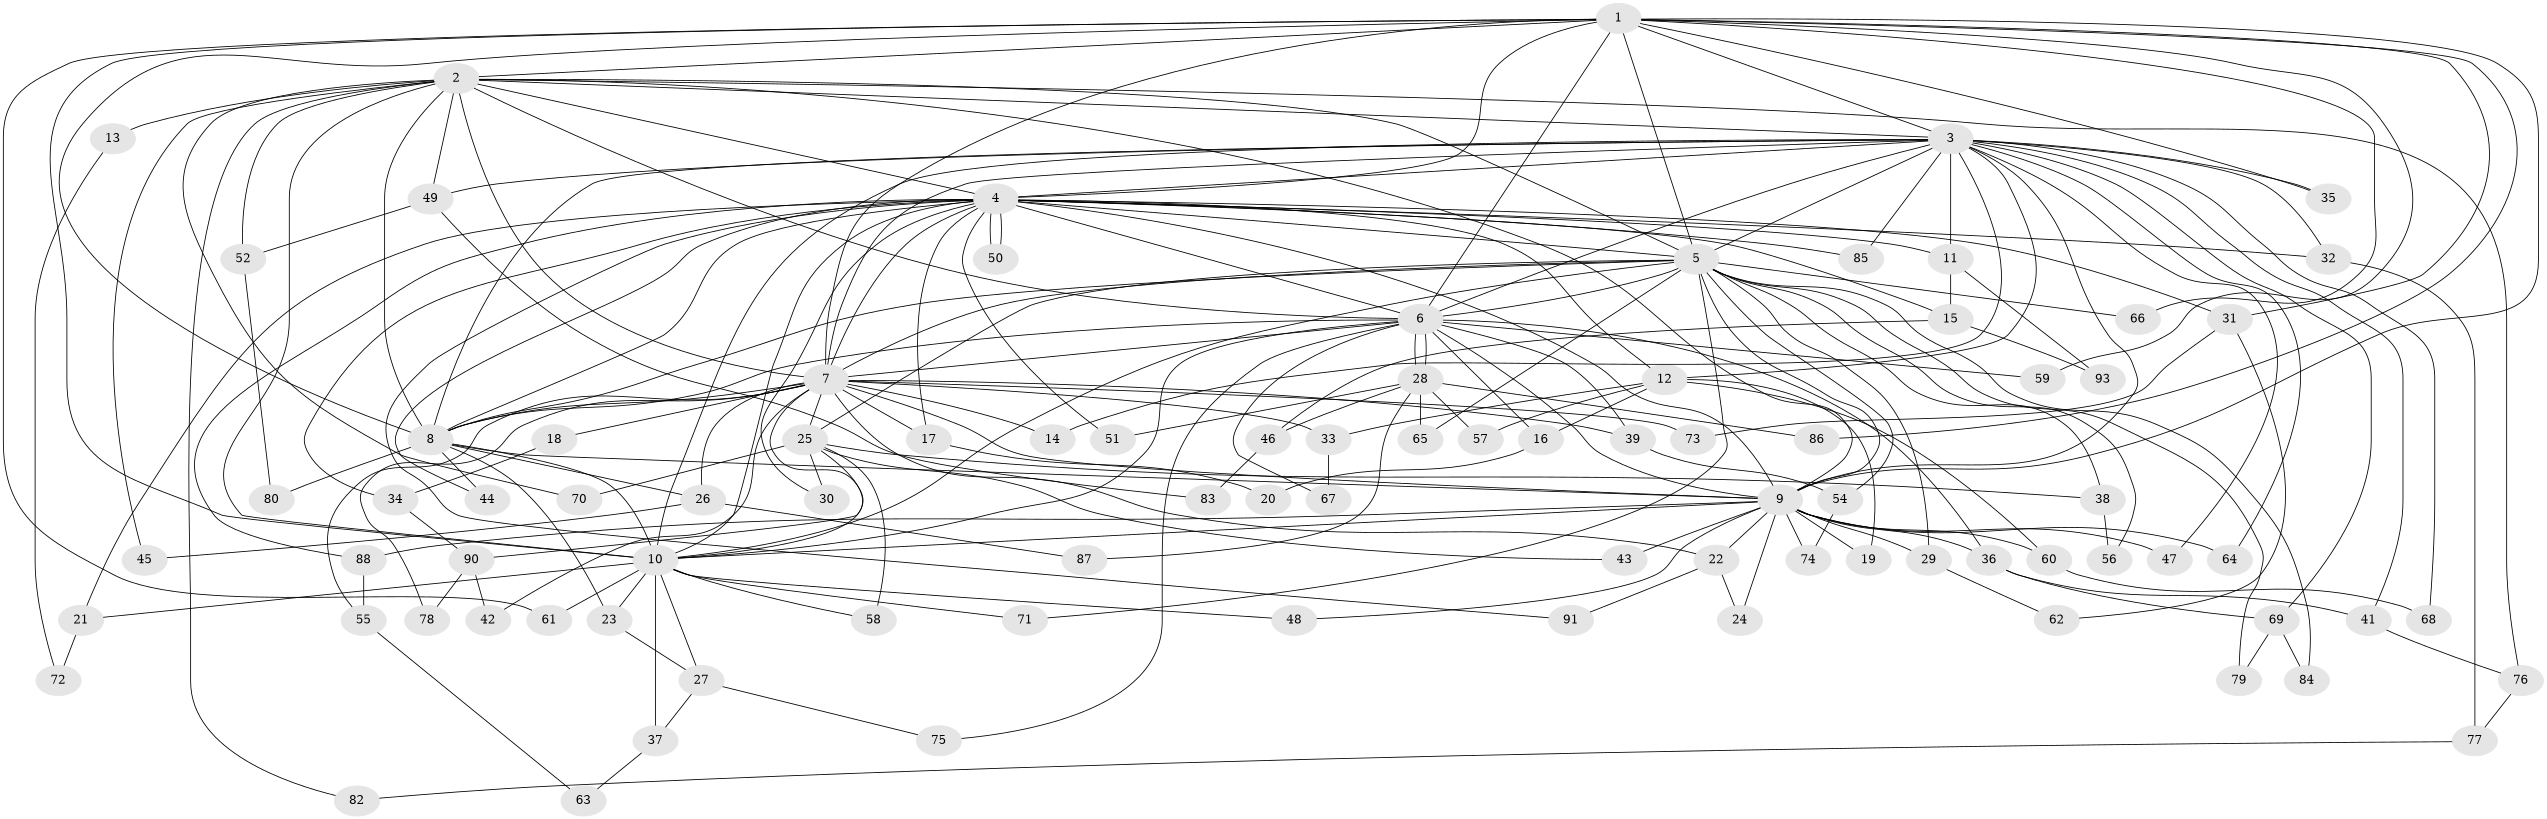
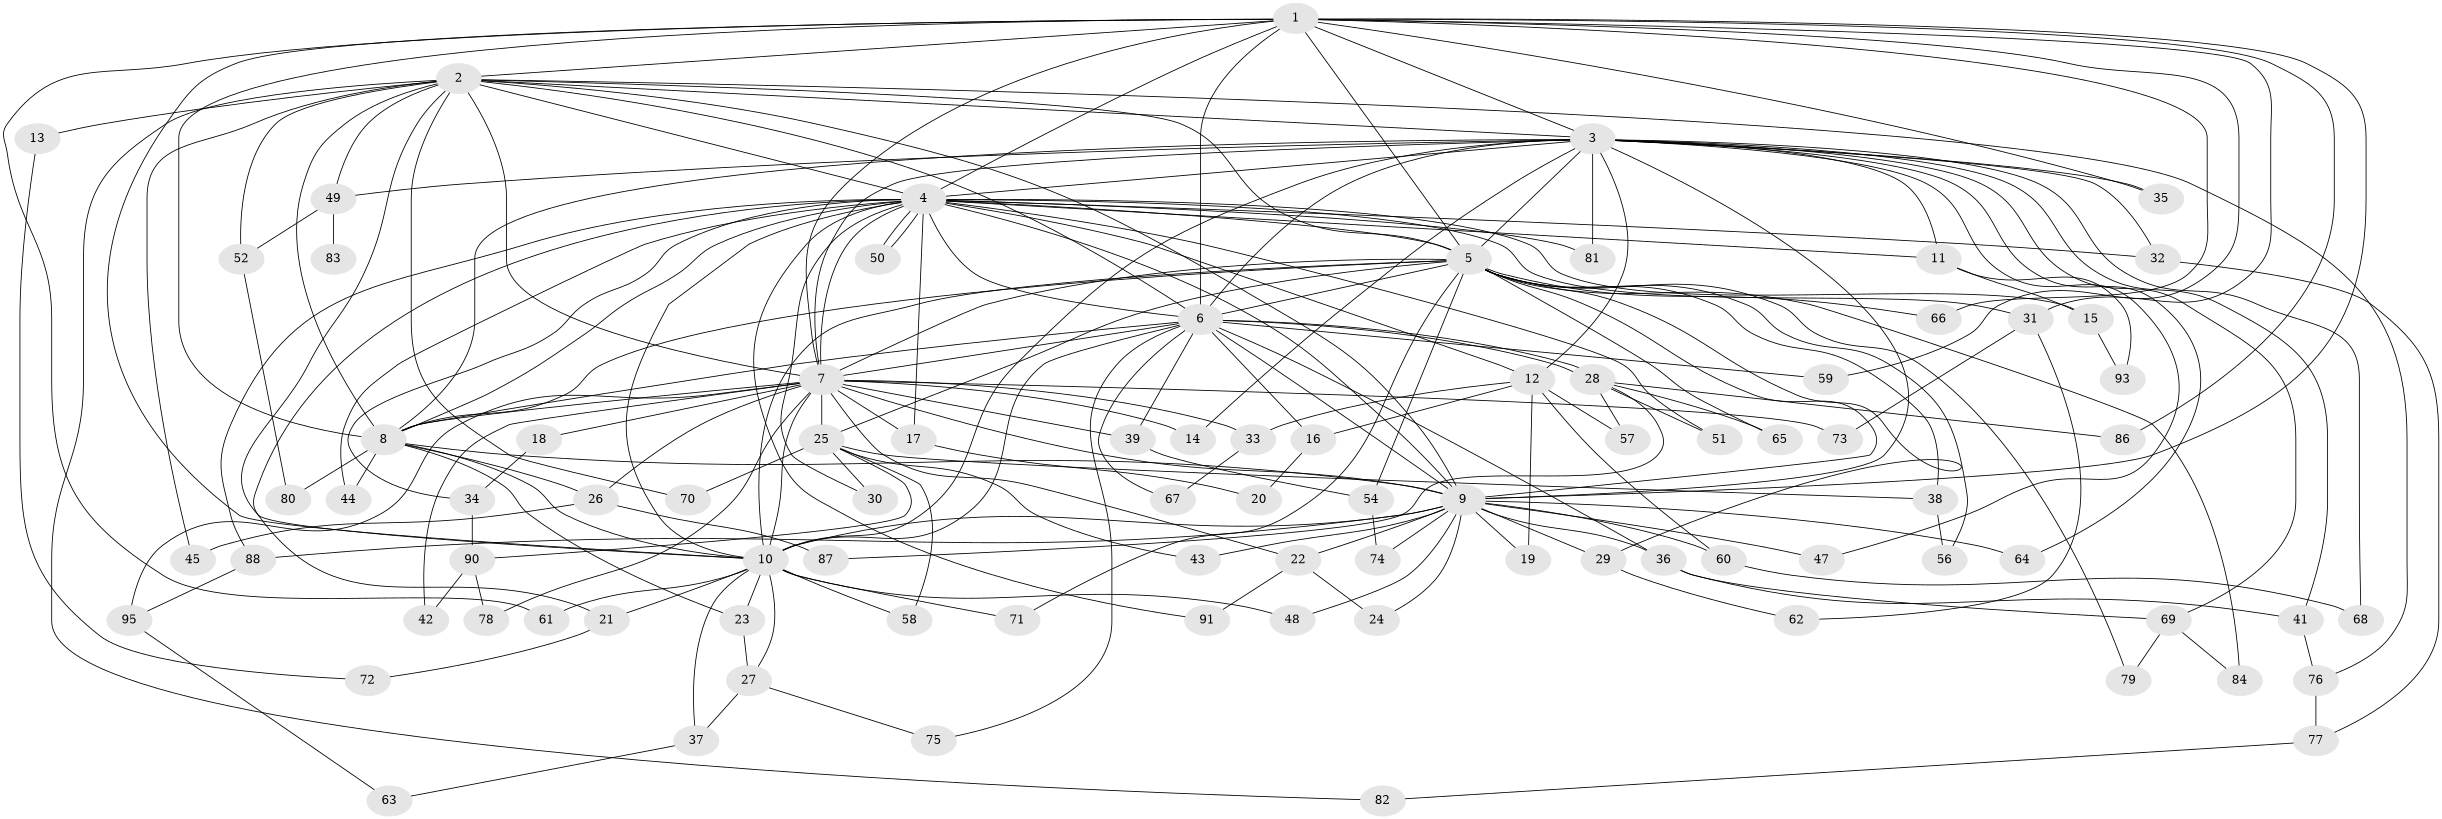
(1861, 259) -> (1593, 259)
(1268, 440) -> none
(364, 620) -> (129, 620)
